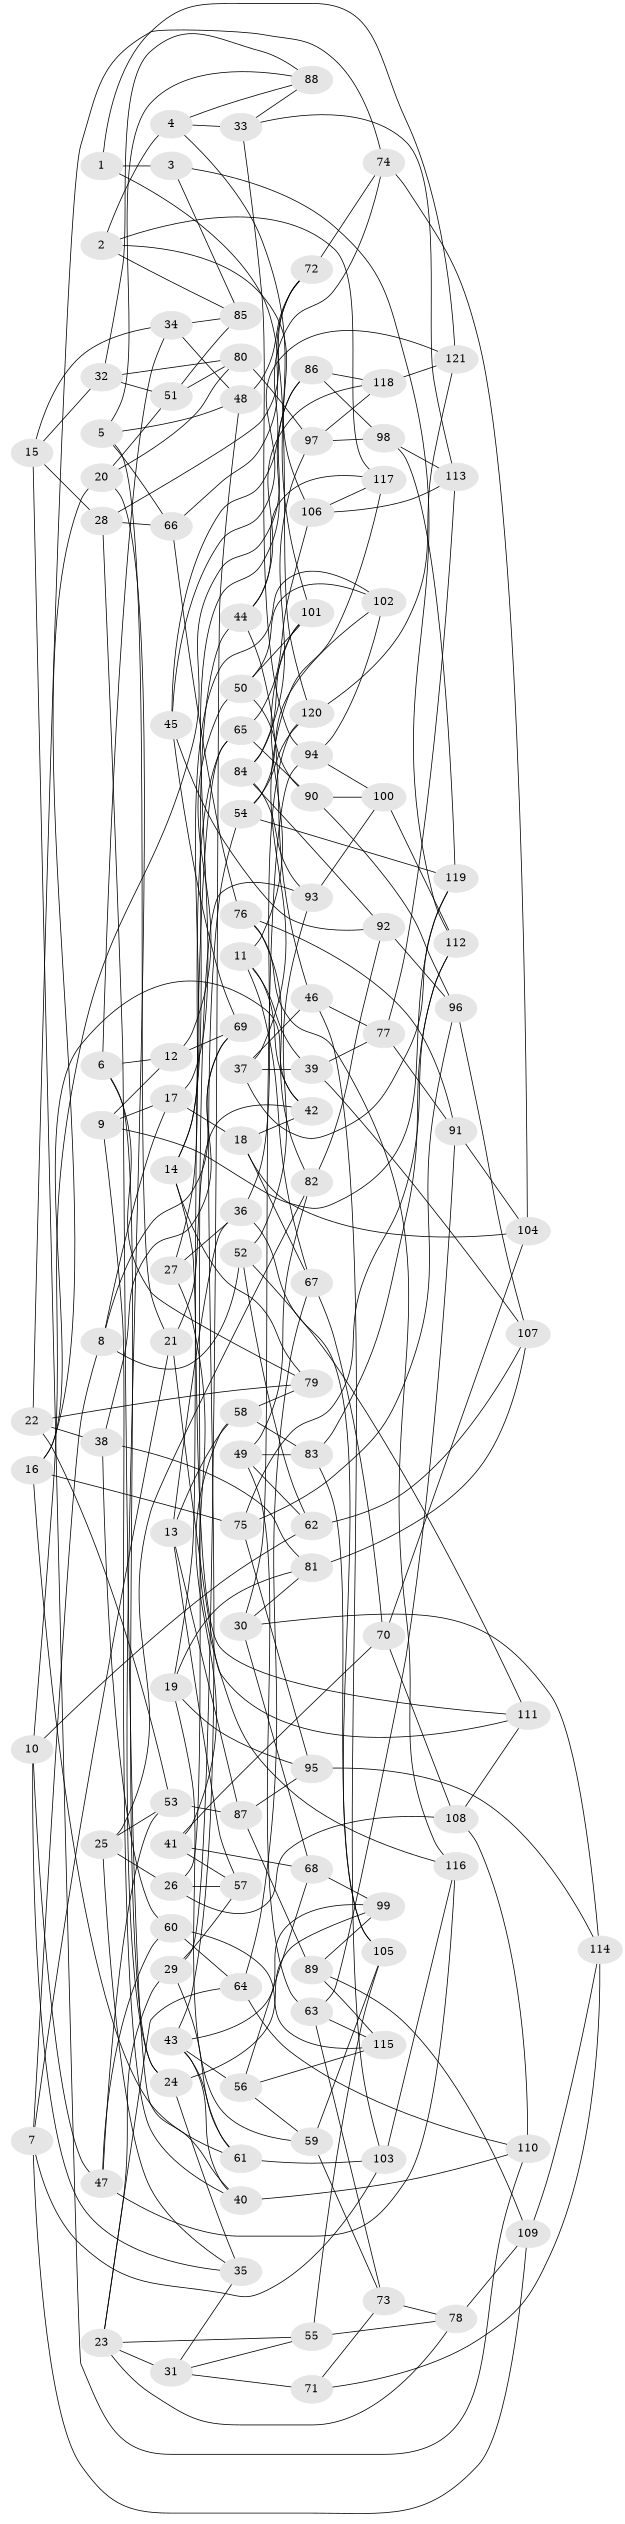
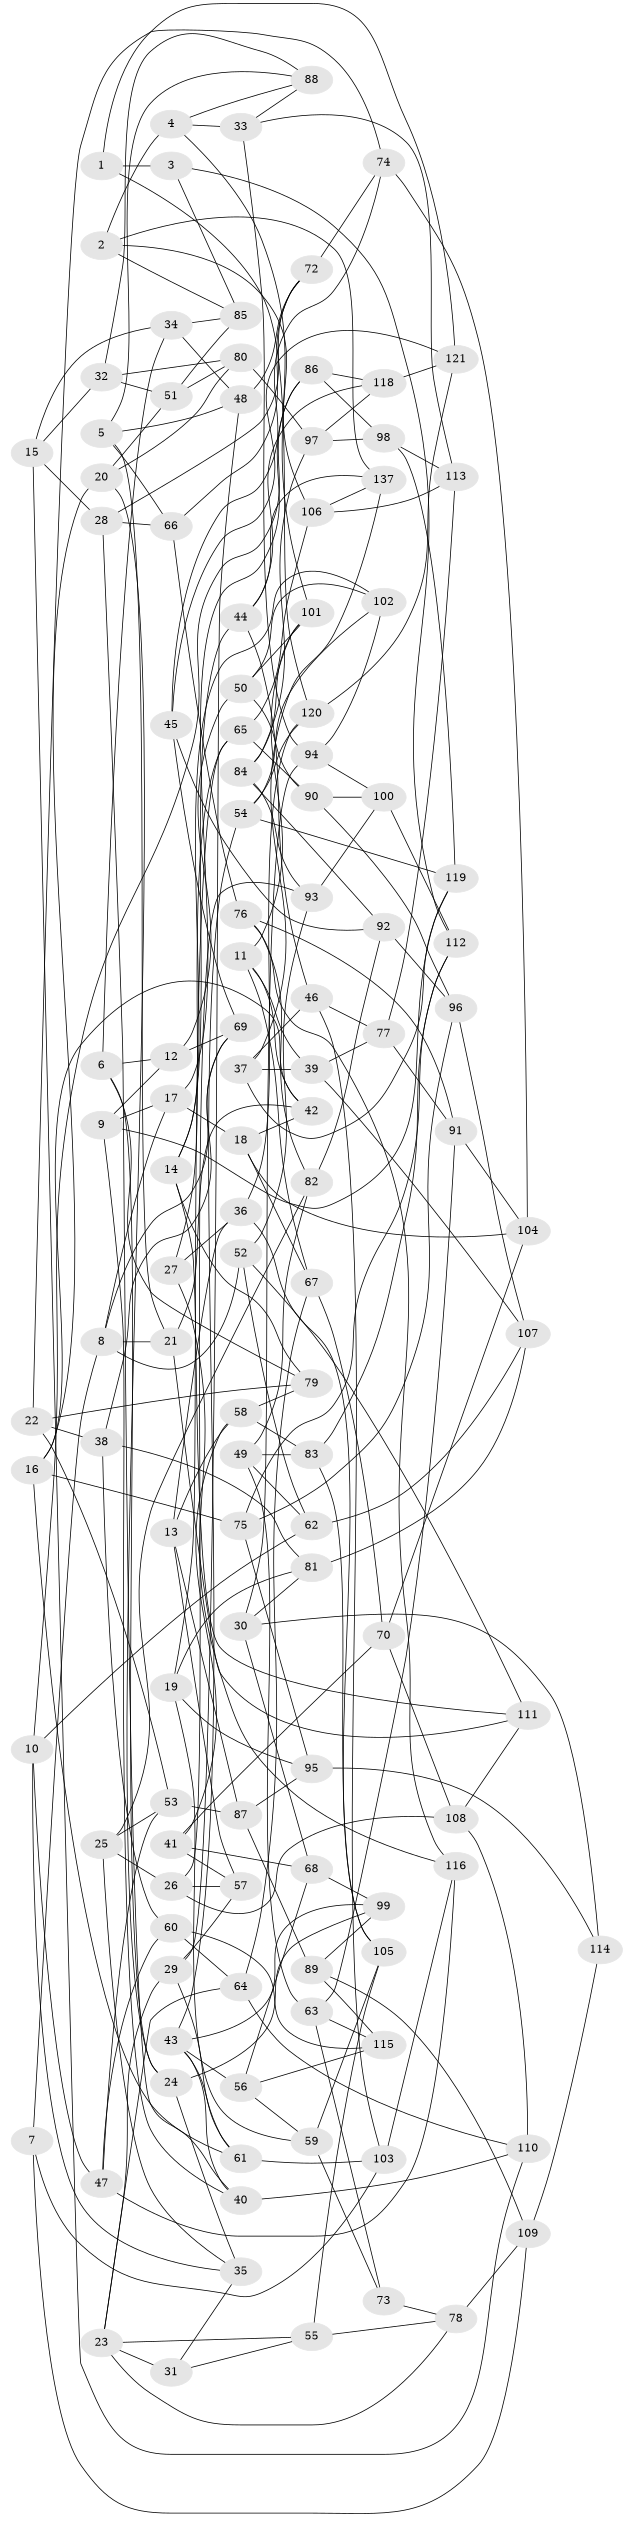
(384, 480) -> (384, 480)
(95, 1740) -> (139, 1342)
(312, 2389) -> none
